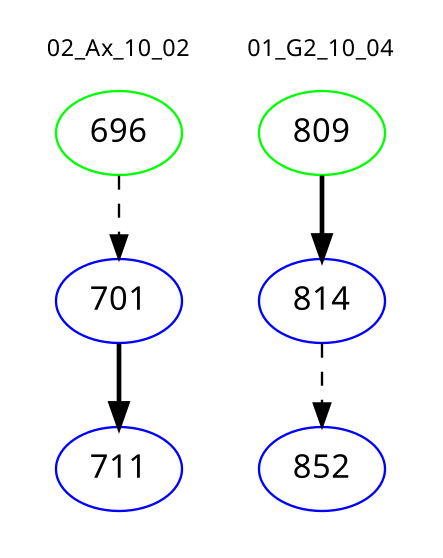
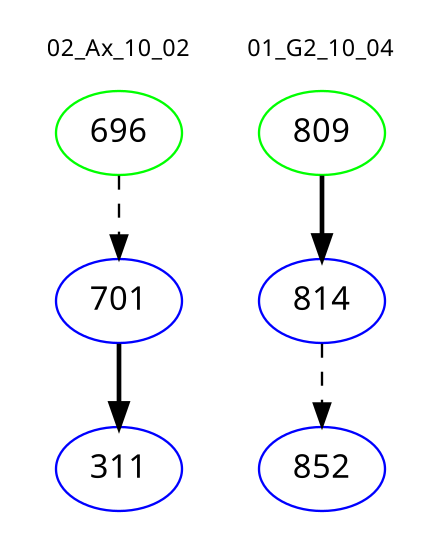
(119, 469) -> (119, 469)
